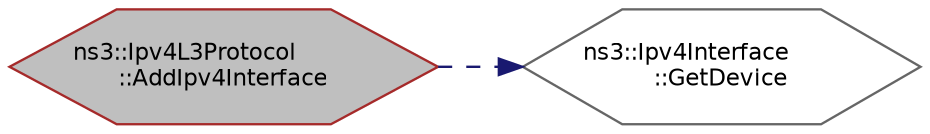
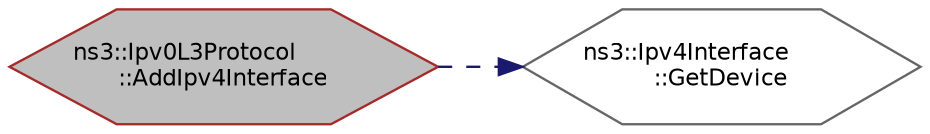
(224, 67) -> (224, 67)
